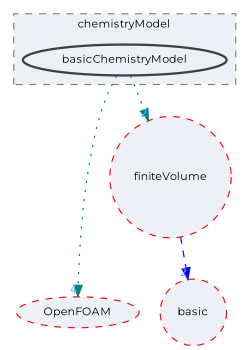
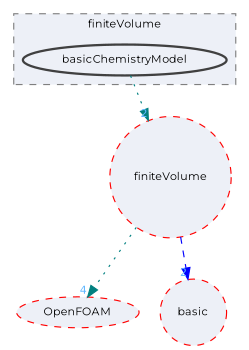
(125, 25) -> (125, 25)
(87, 178) -> (115, 257)
